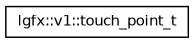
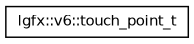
(97, 22) -> (97, 22)
